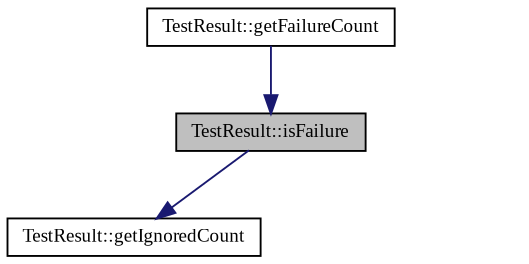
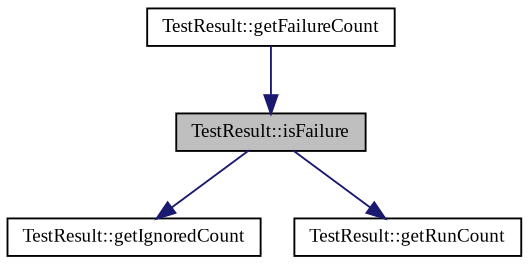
none -> (408, 237)
